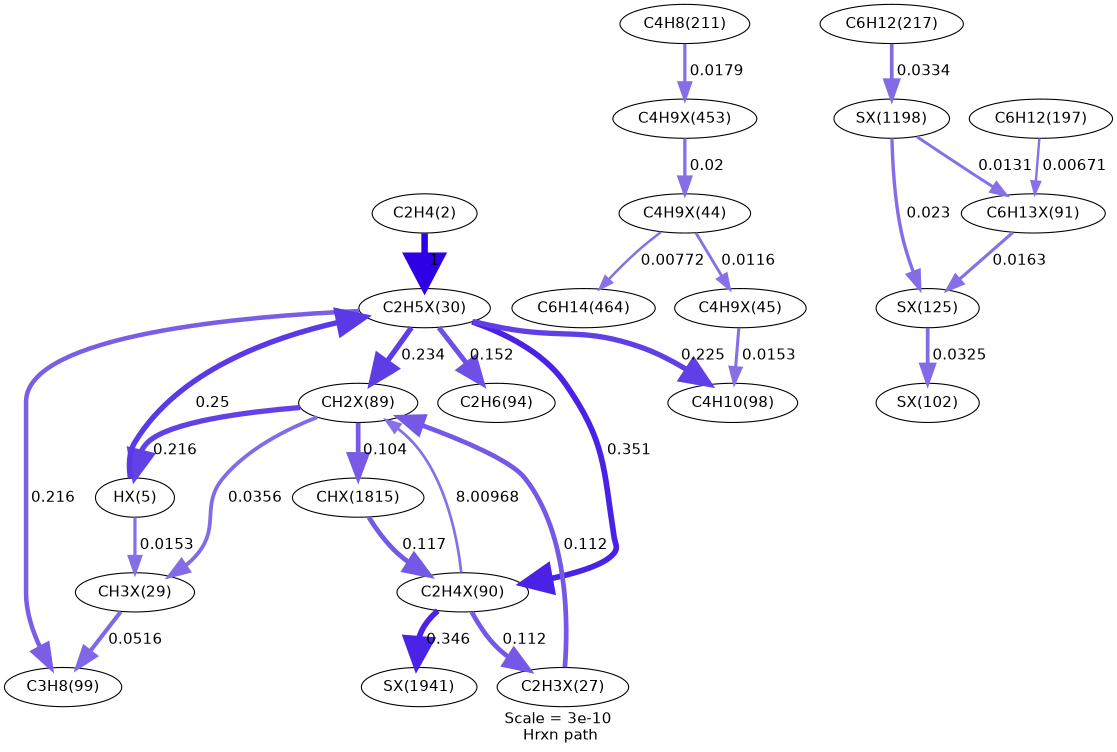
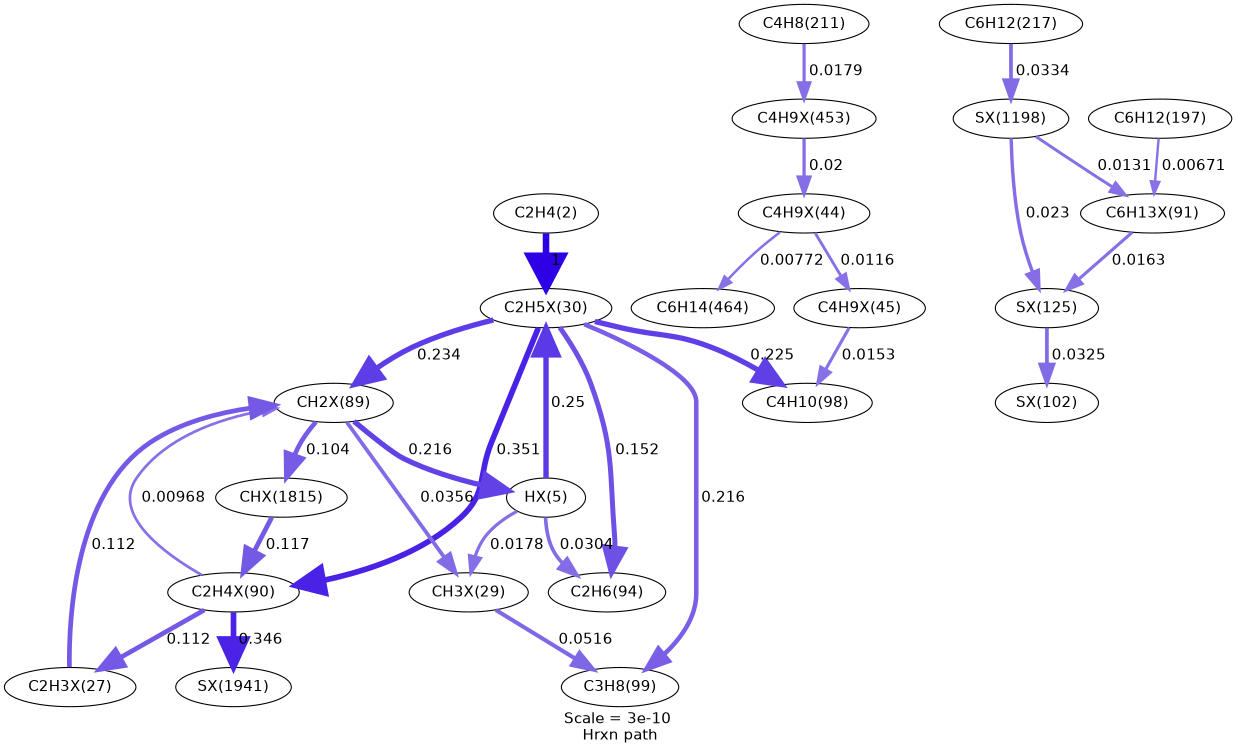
(486, 498) -> (171, 498)
none -> (550, 542)
(165, 545) -> (515, 545)
